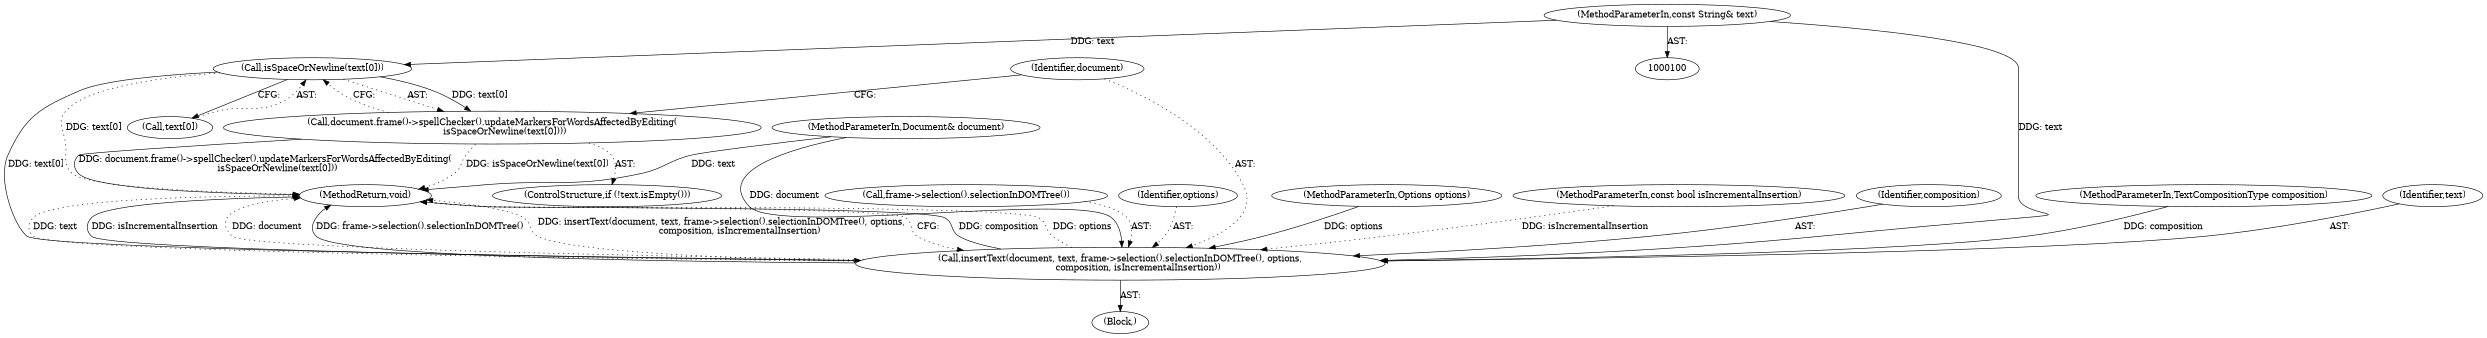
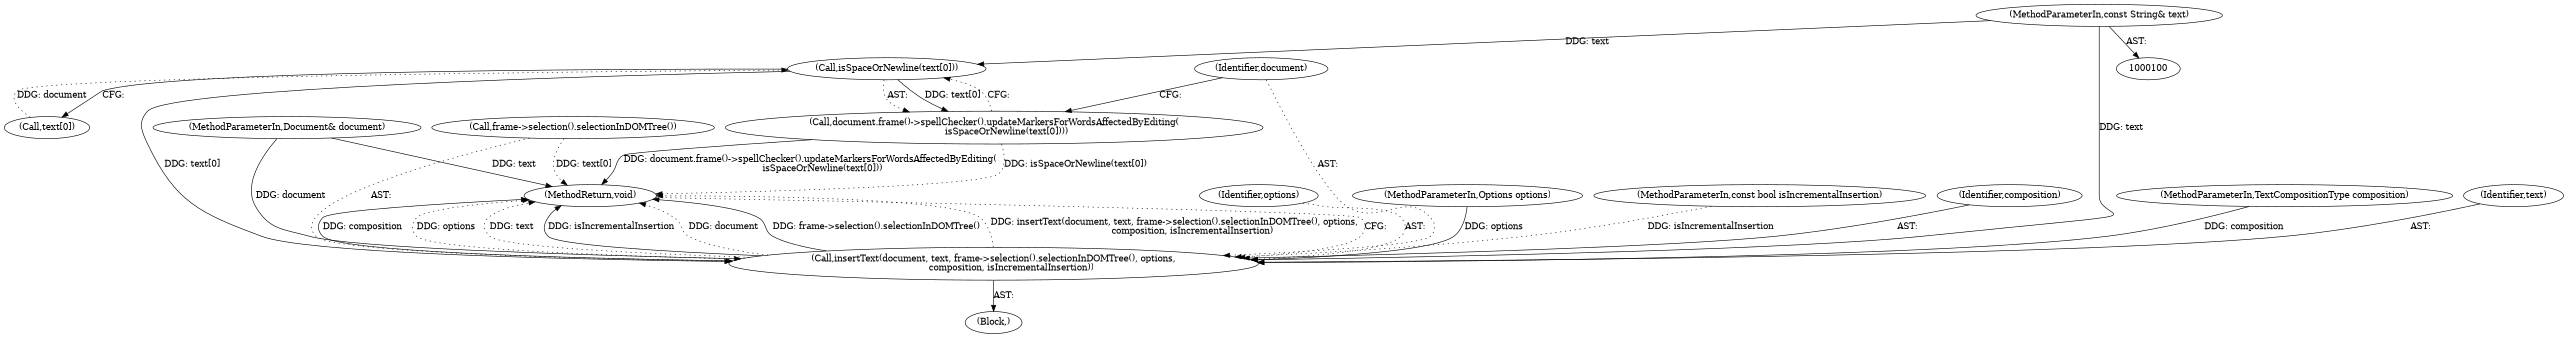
(308, 95) -> (52, 95)
(71, 172) -> (554, 160)
(607, 196) -> none
